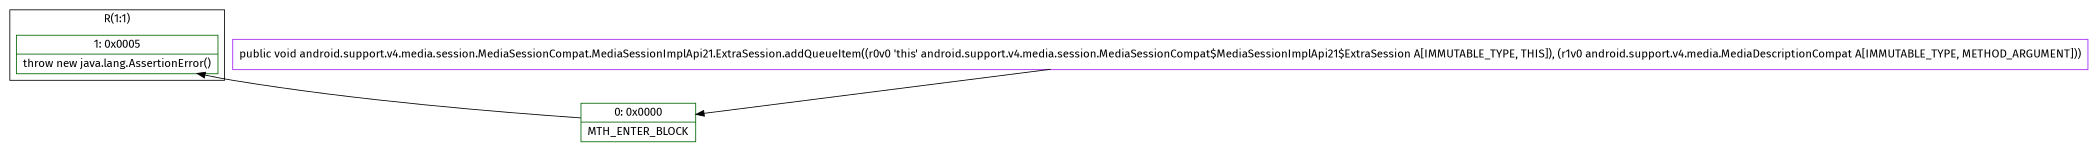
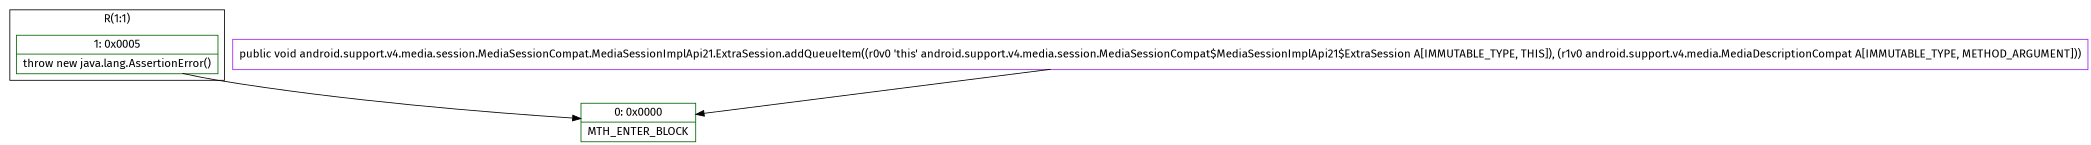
(392, 101) -> (377, 101)
